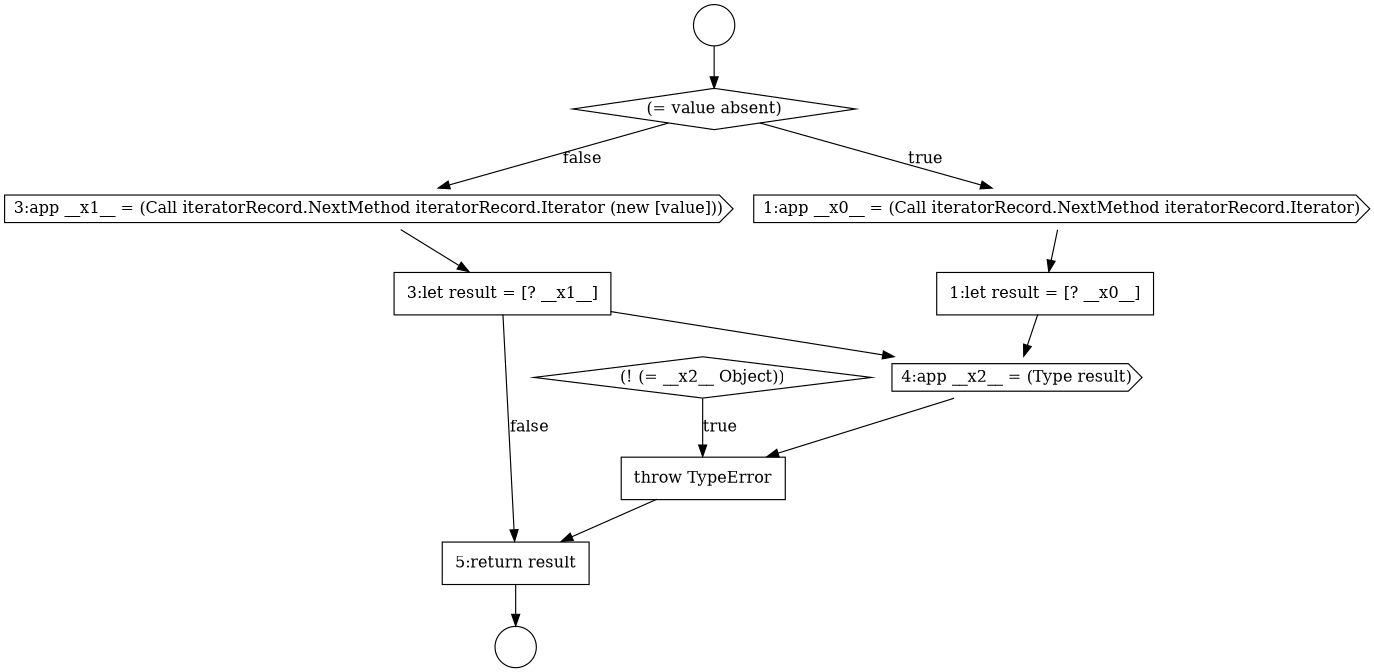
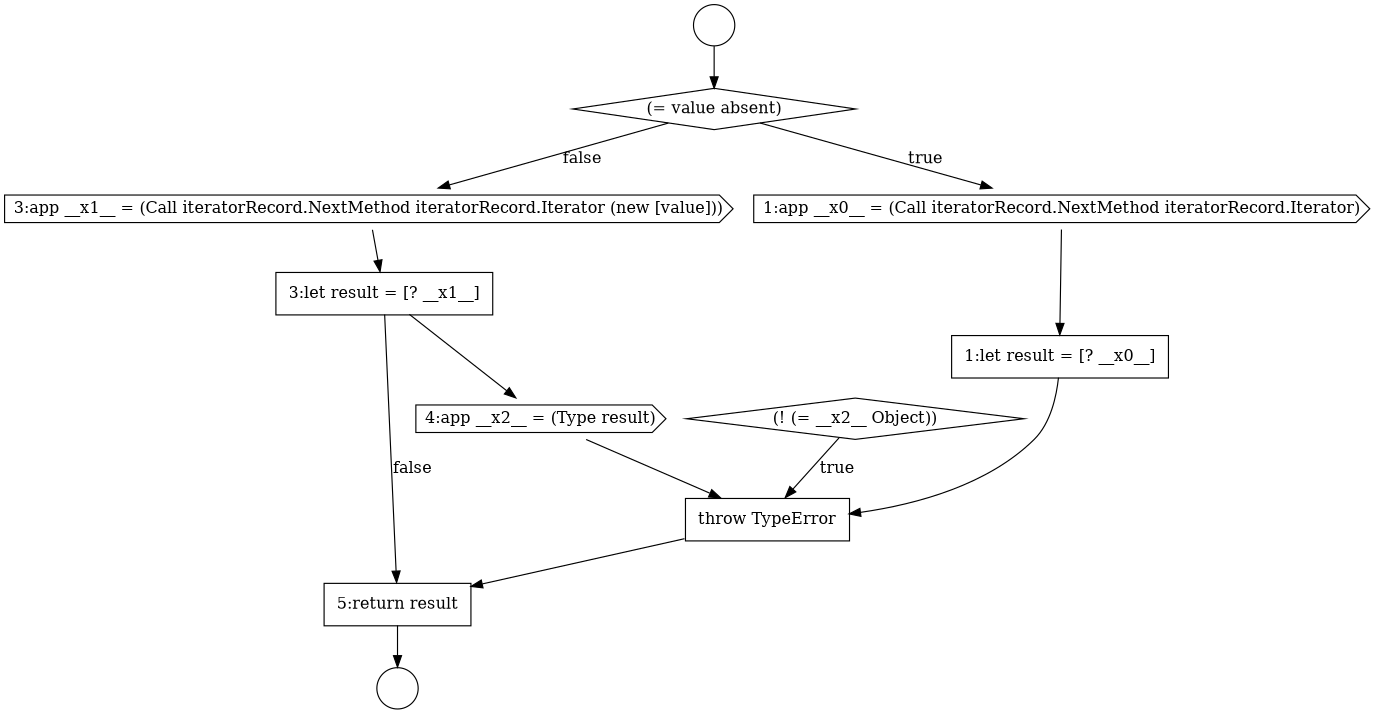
(1033, 330) -> (984, 475)
